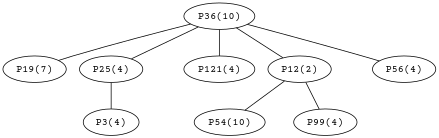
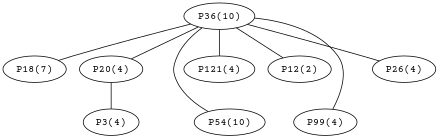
(35, 69) -> (35, 69)
(111, 69) -> (111, 69)
(404, 69) -> (404, 69)
(265, 96) -> (174, 72)
(313, 96) -> (318, 38)
